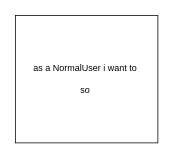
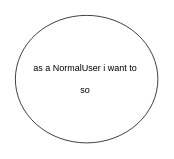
(87, 79) -> (87, 79)
